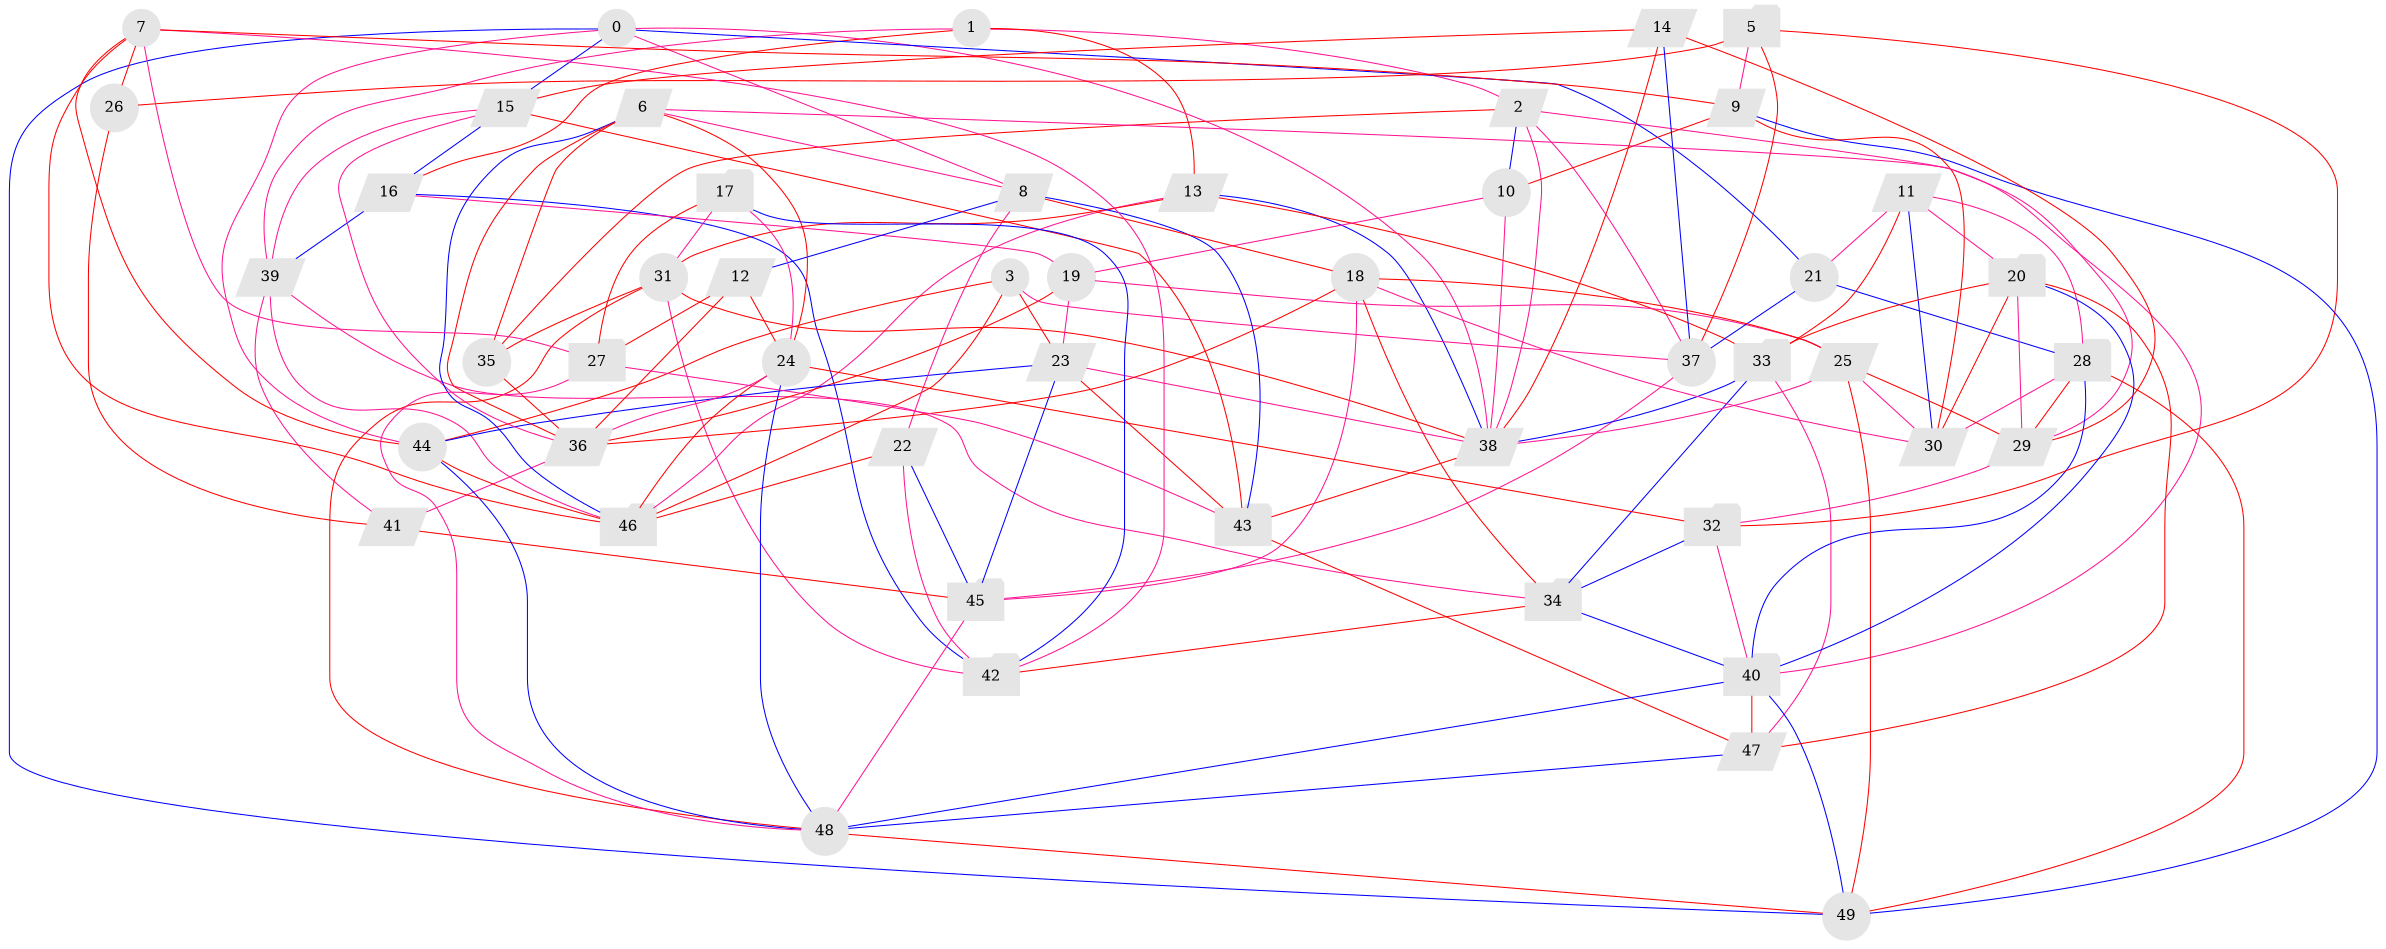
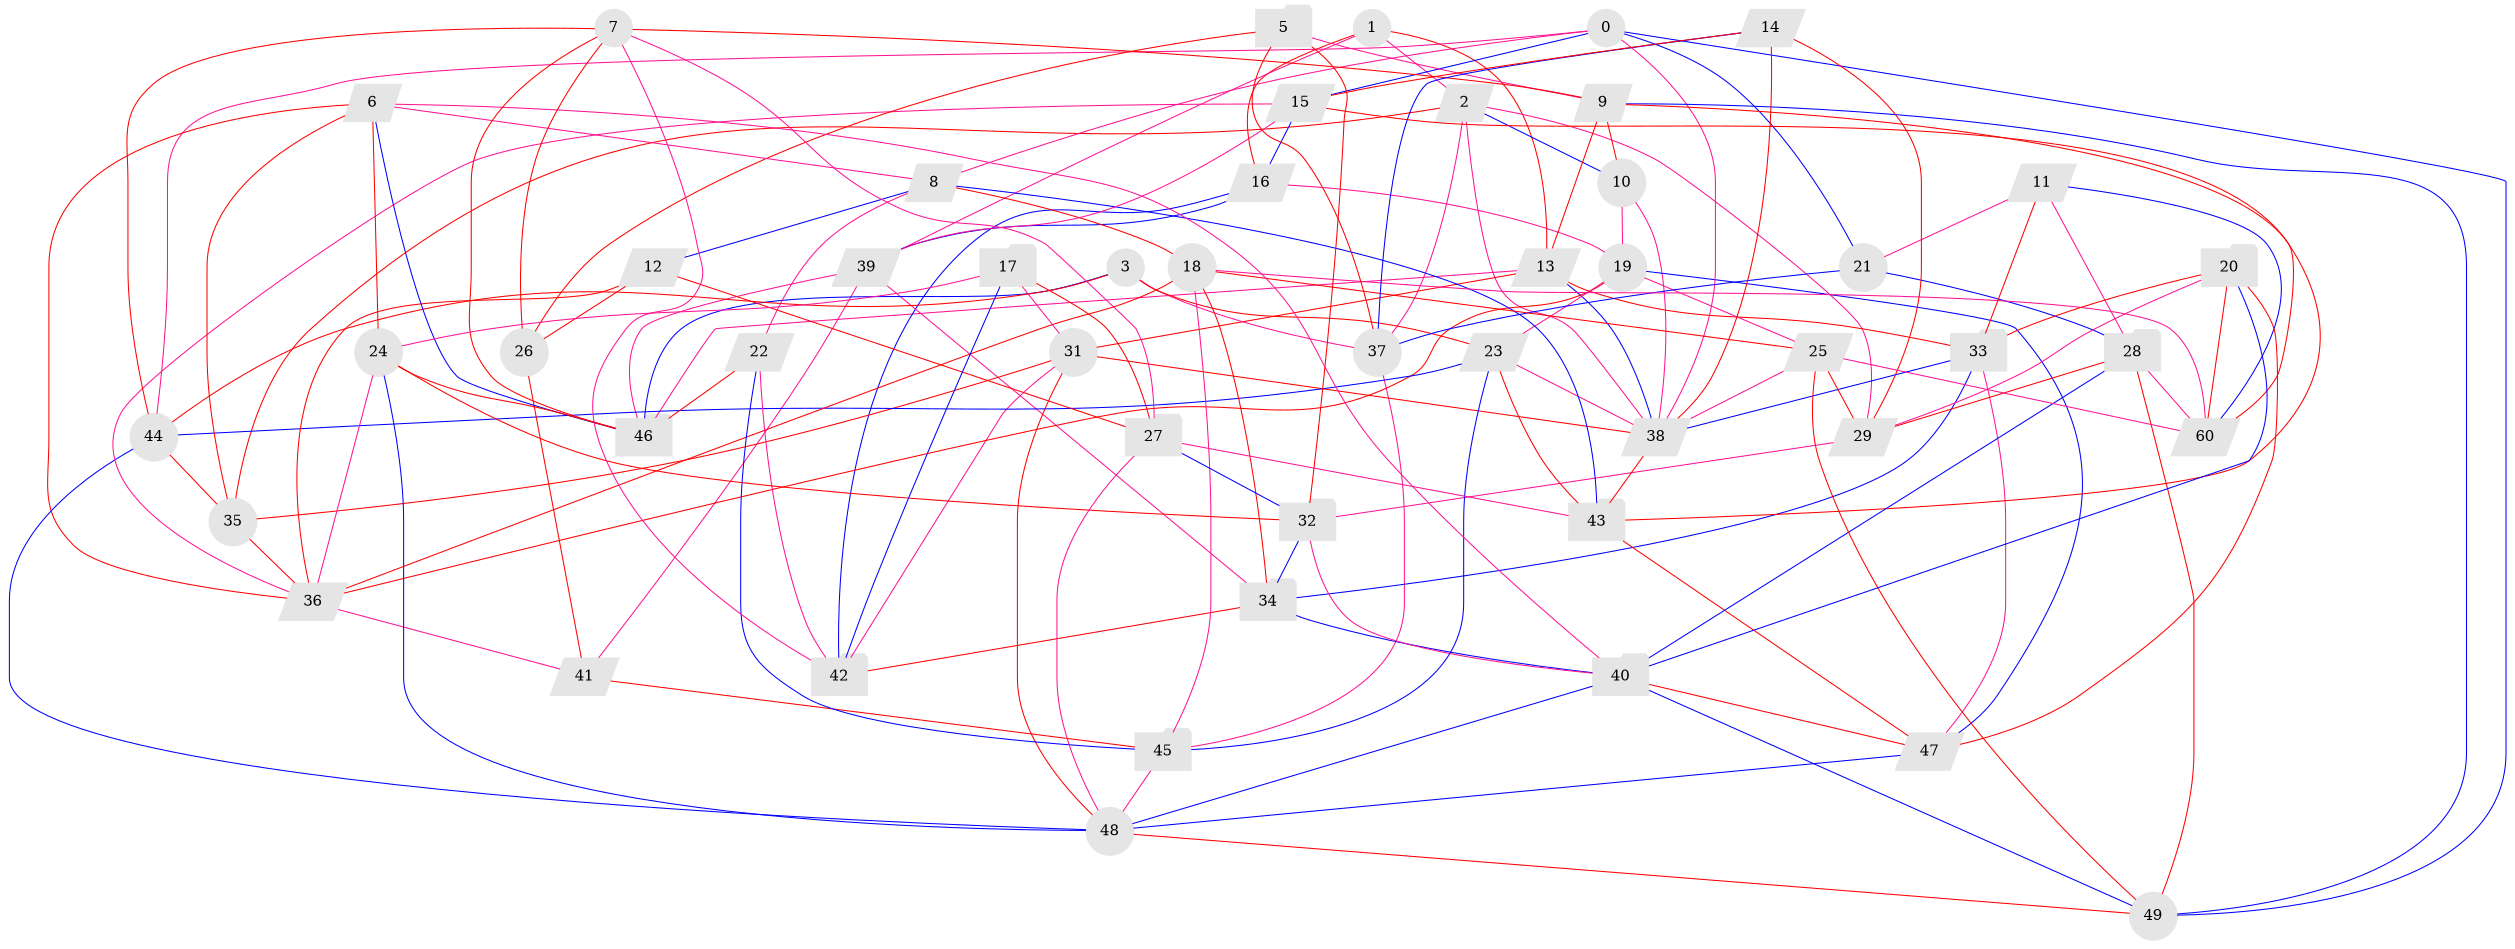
none -> (1575, 185)
(1957, 232) -> none
(760, 313) -> (587, 311)
none -> (2028, 345)
(838, 432) -> (937, 296)
(1934, 447) -> (2205, 437)
none -> (1231, 480)
(519, 494) -> (194, 480)
